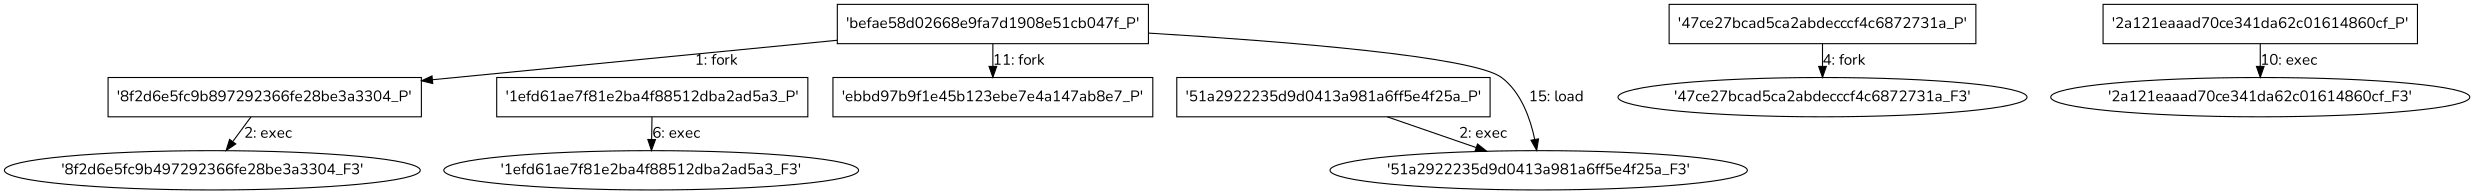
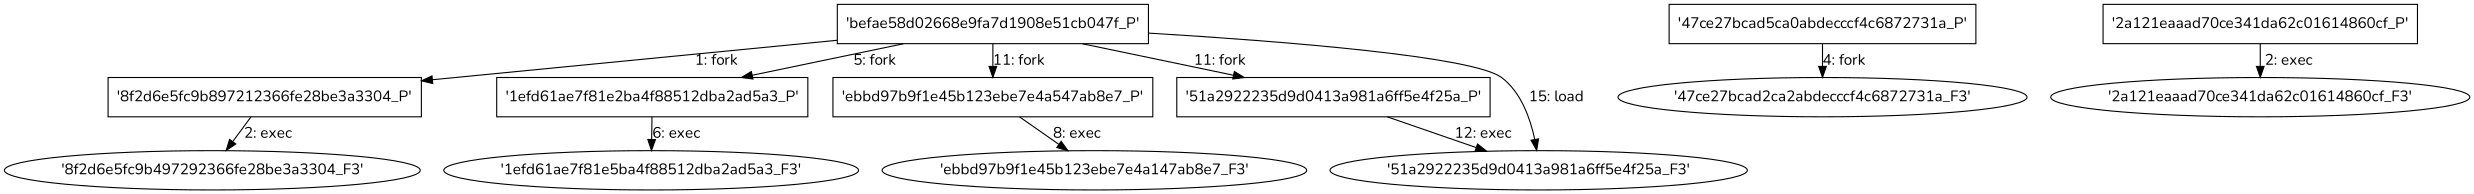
(1823, 24) -> (1823, 24)
none -> (1158, 59)
none -> (828, 60)
(2289, 61) -> (2289, 61)
(265, 97) -> (265, 97)
(993, 97) -> (993, 97)
(1823, 97) -> (1823, 97)
(1484, 134) -> (1484, 134)
(651, 170) -> (651, 170)
none -> (1094, 170)
